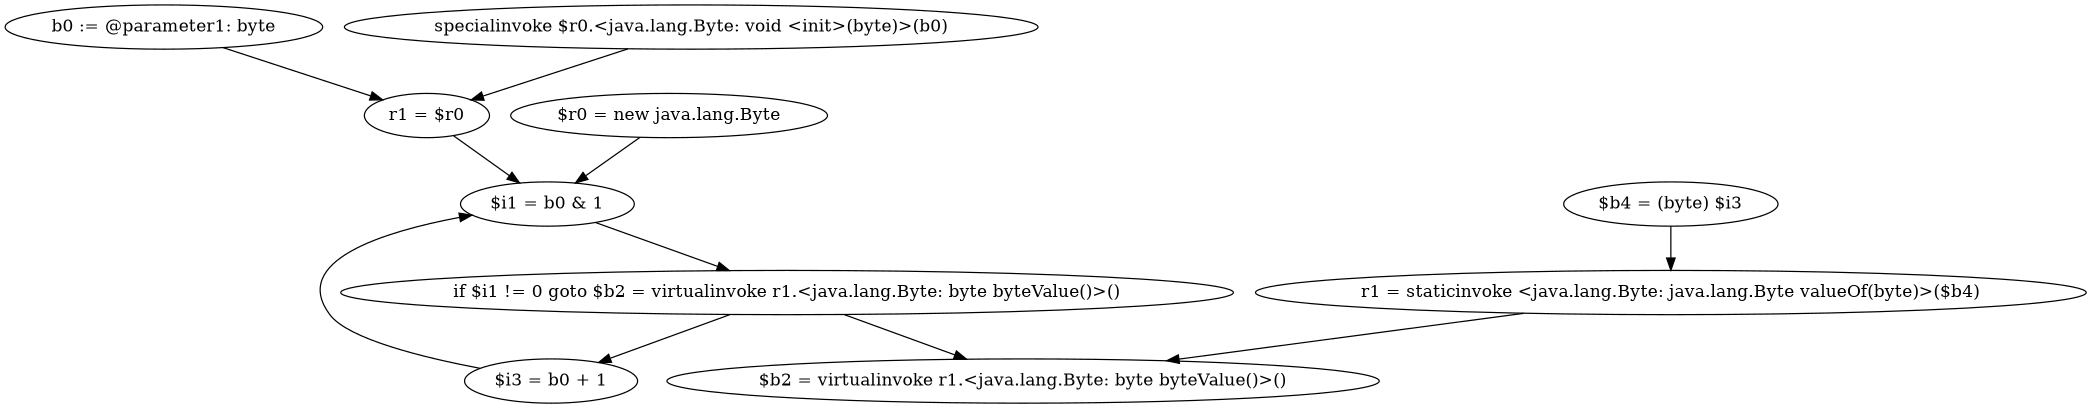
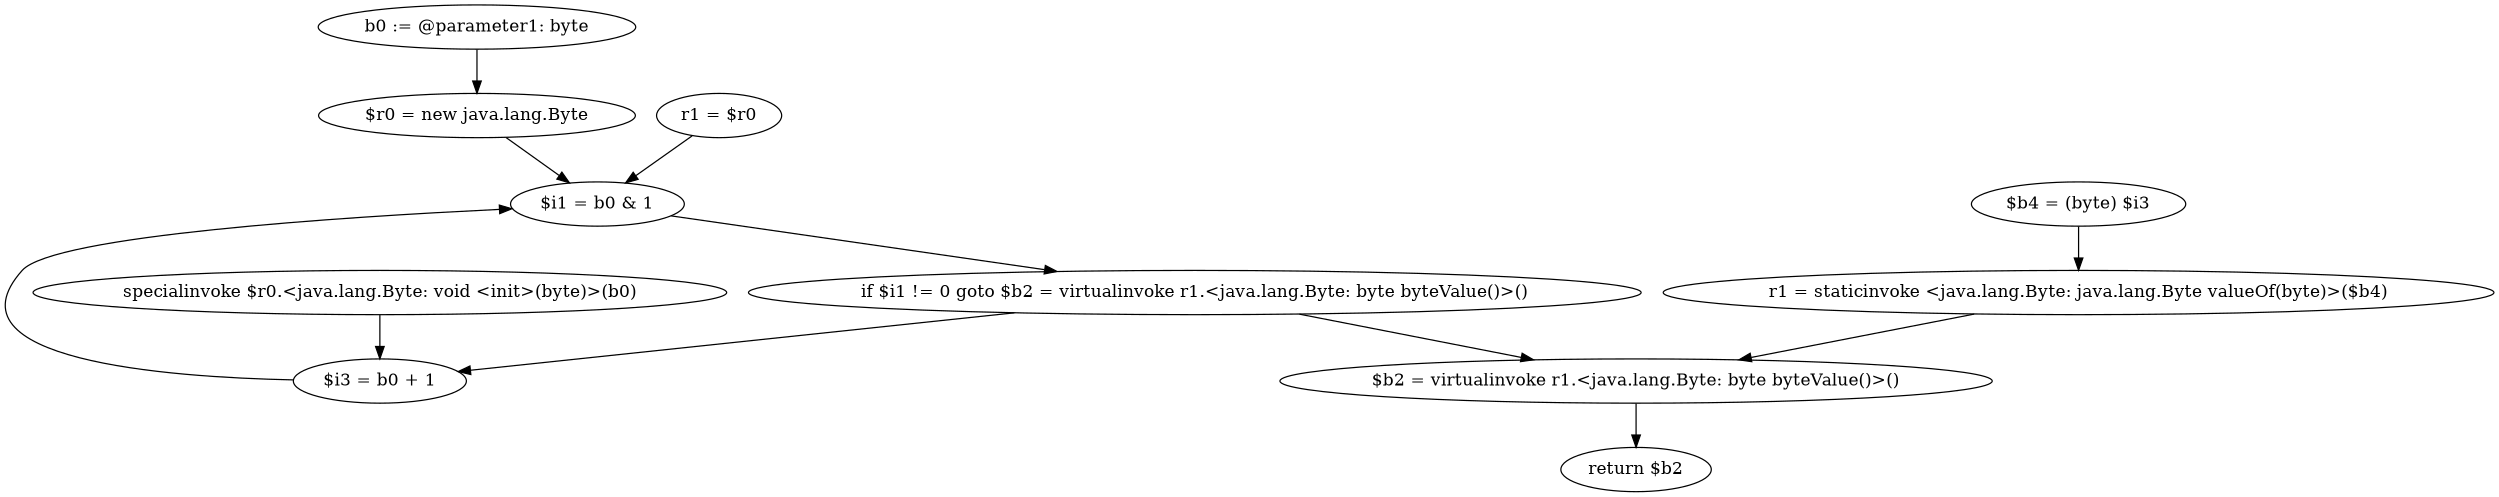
(297, 72) -> (477, 65)
(556, 72) -> (380, 331)
none -> (1636, 470)
